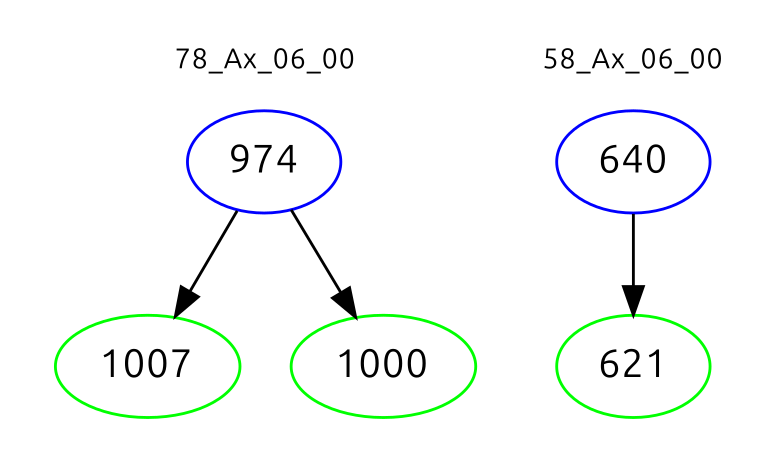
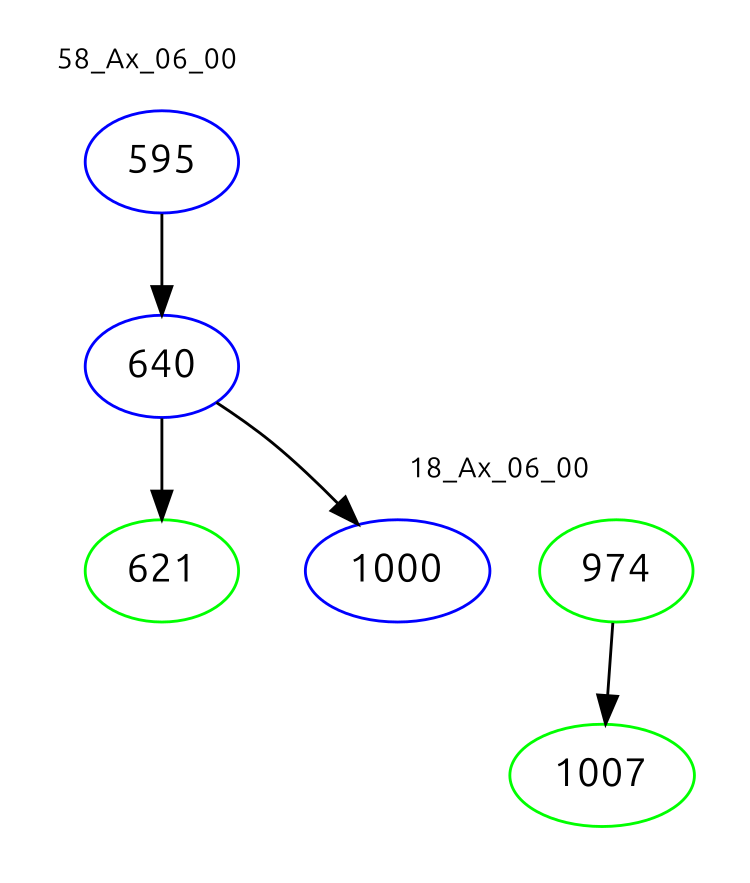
(266, 61) -> (500, 470)
none -> (162, 162)
(264, 162) -> (616, 571)
(316, 251) -> (304, 470)
(383, 366) -> (398, 571)
